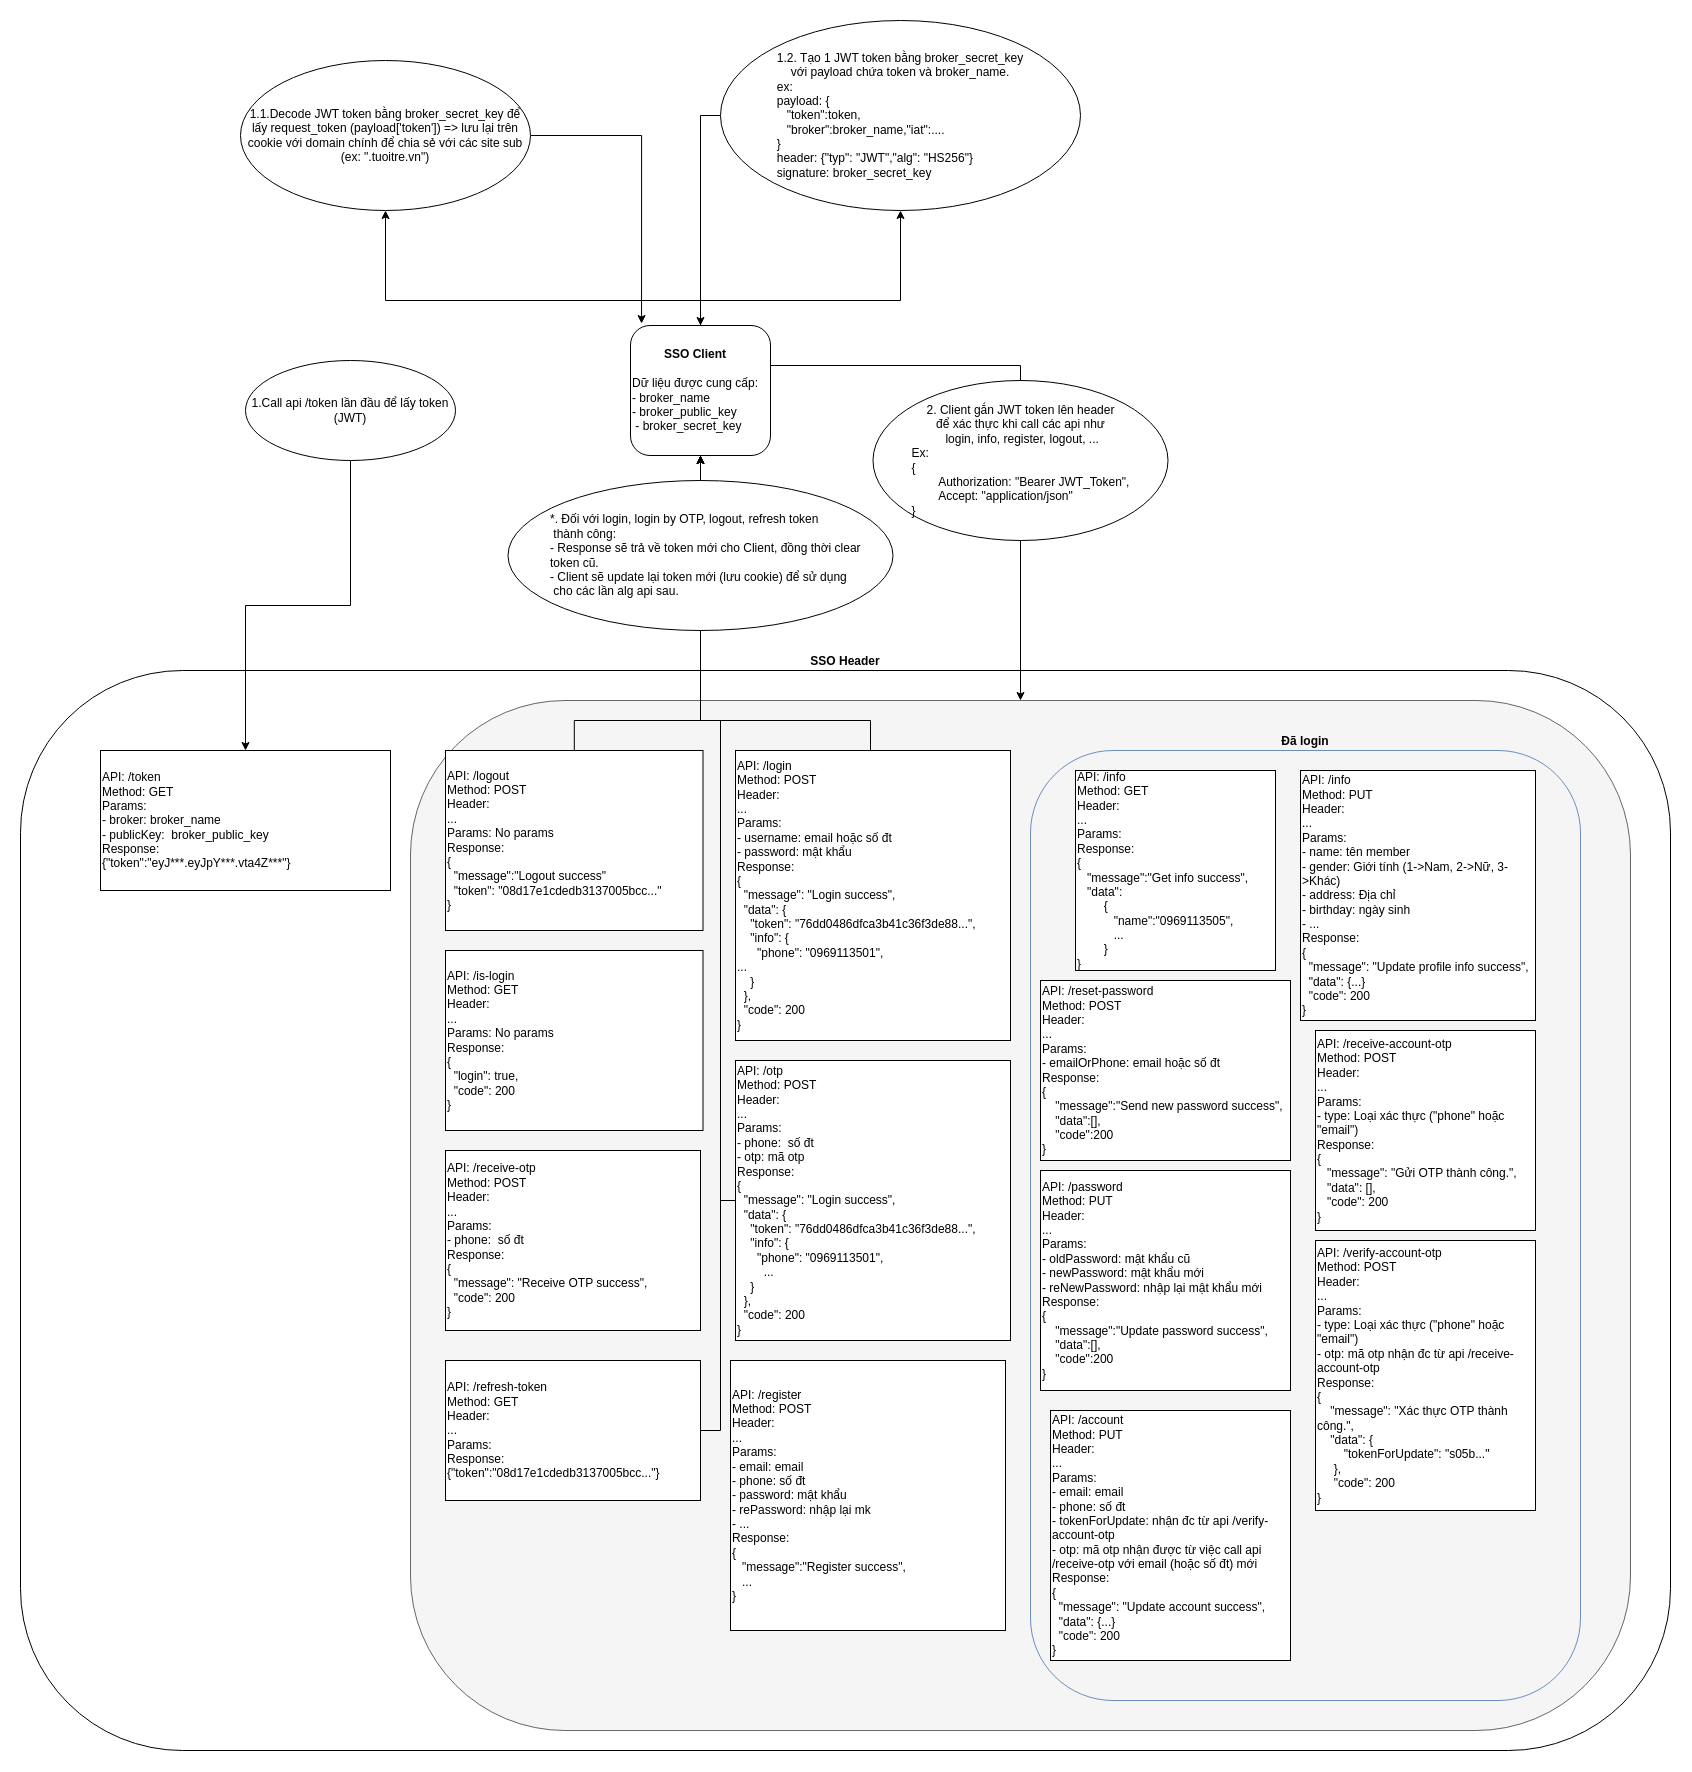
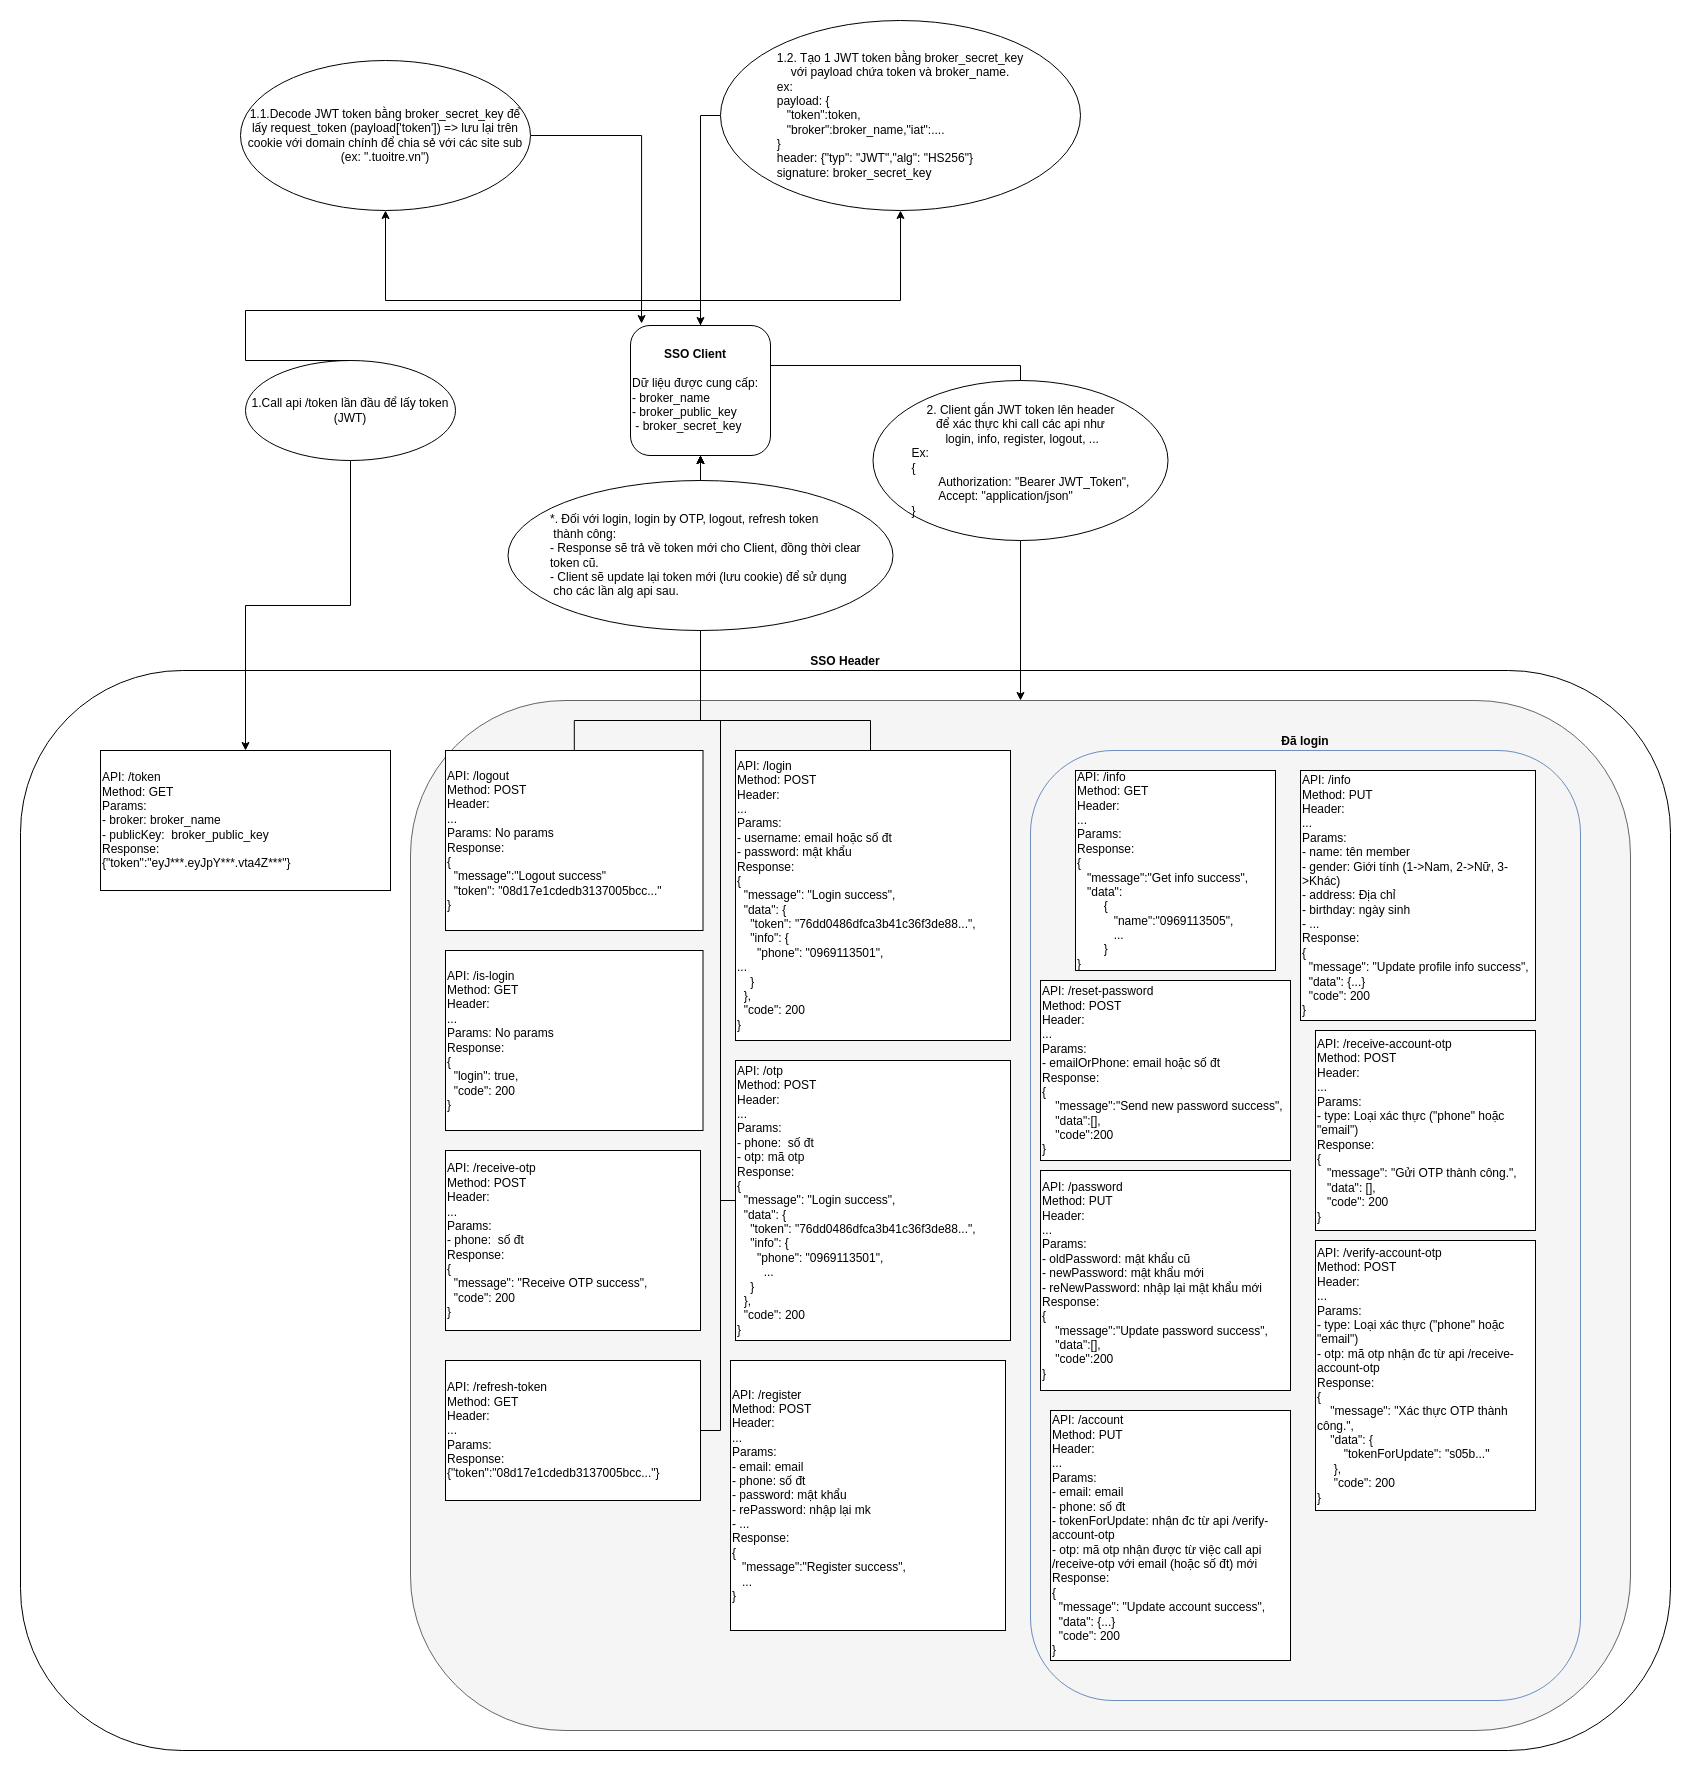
none -> (402, 311)
